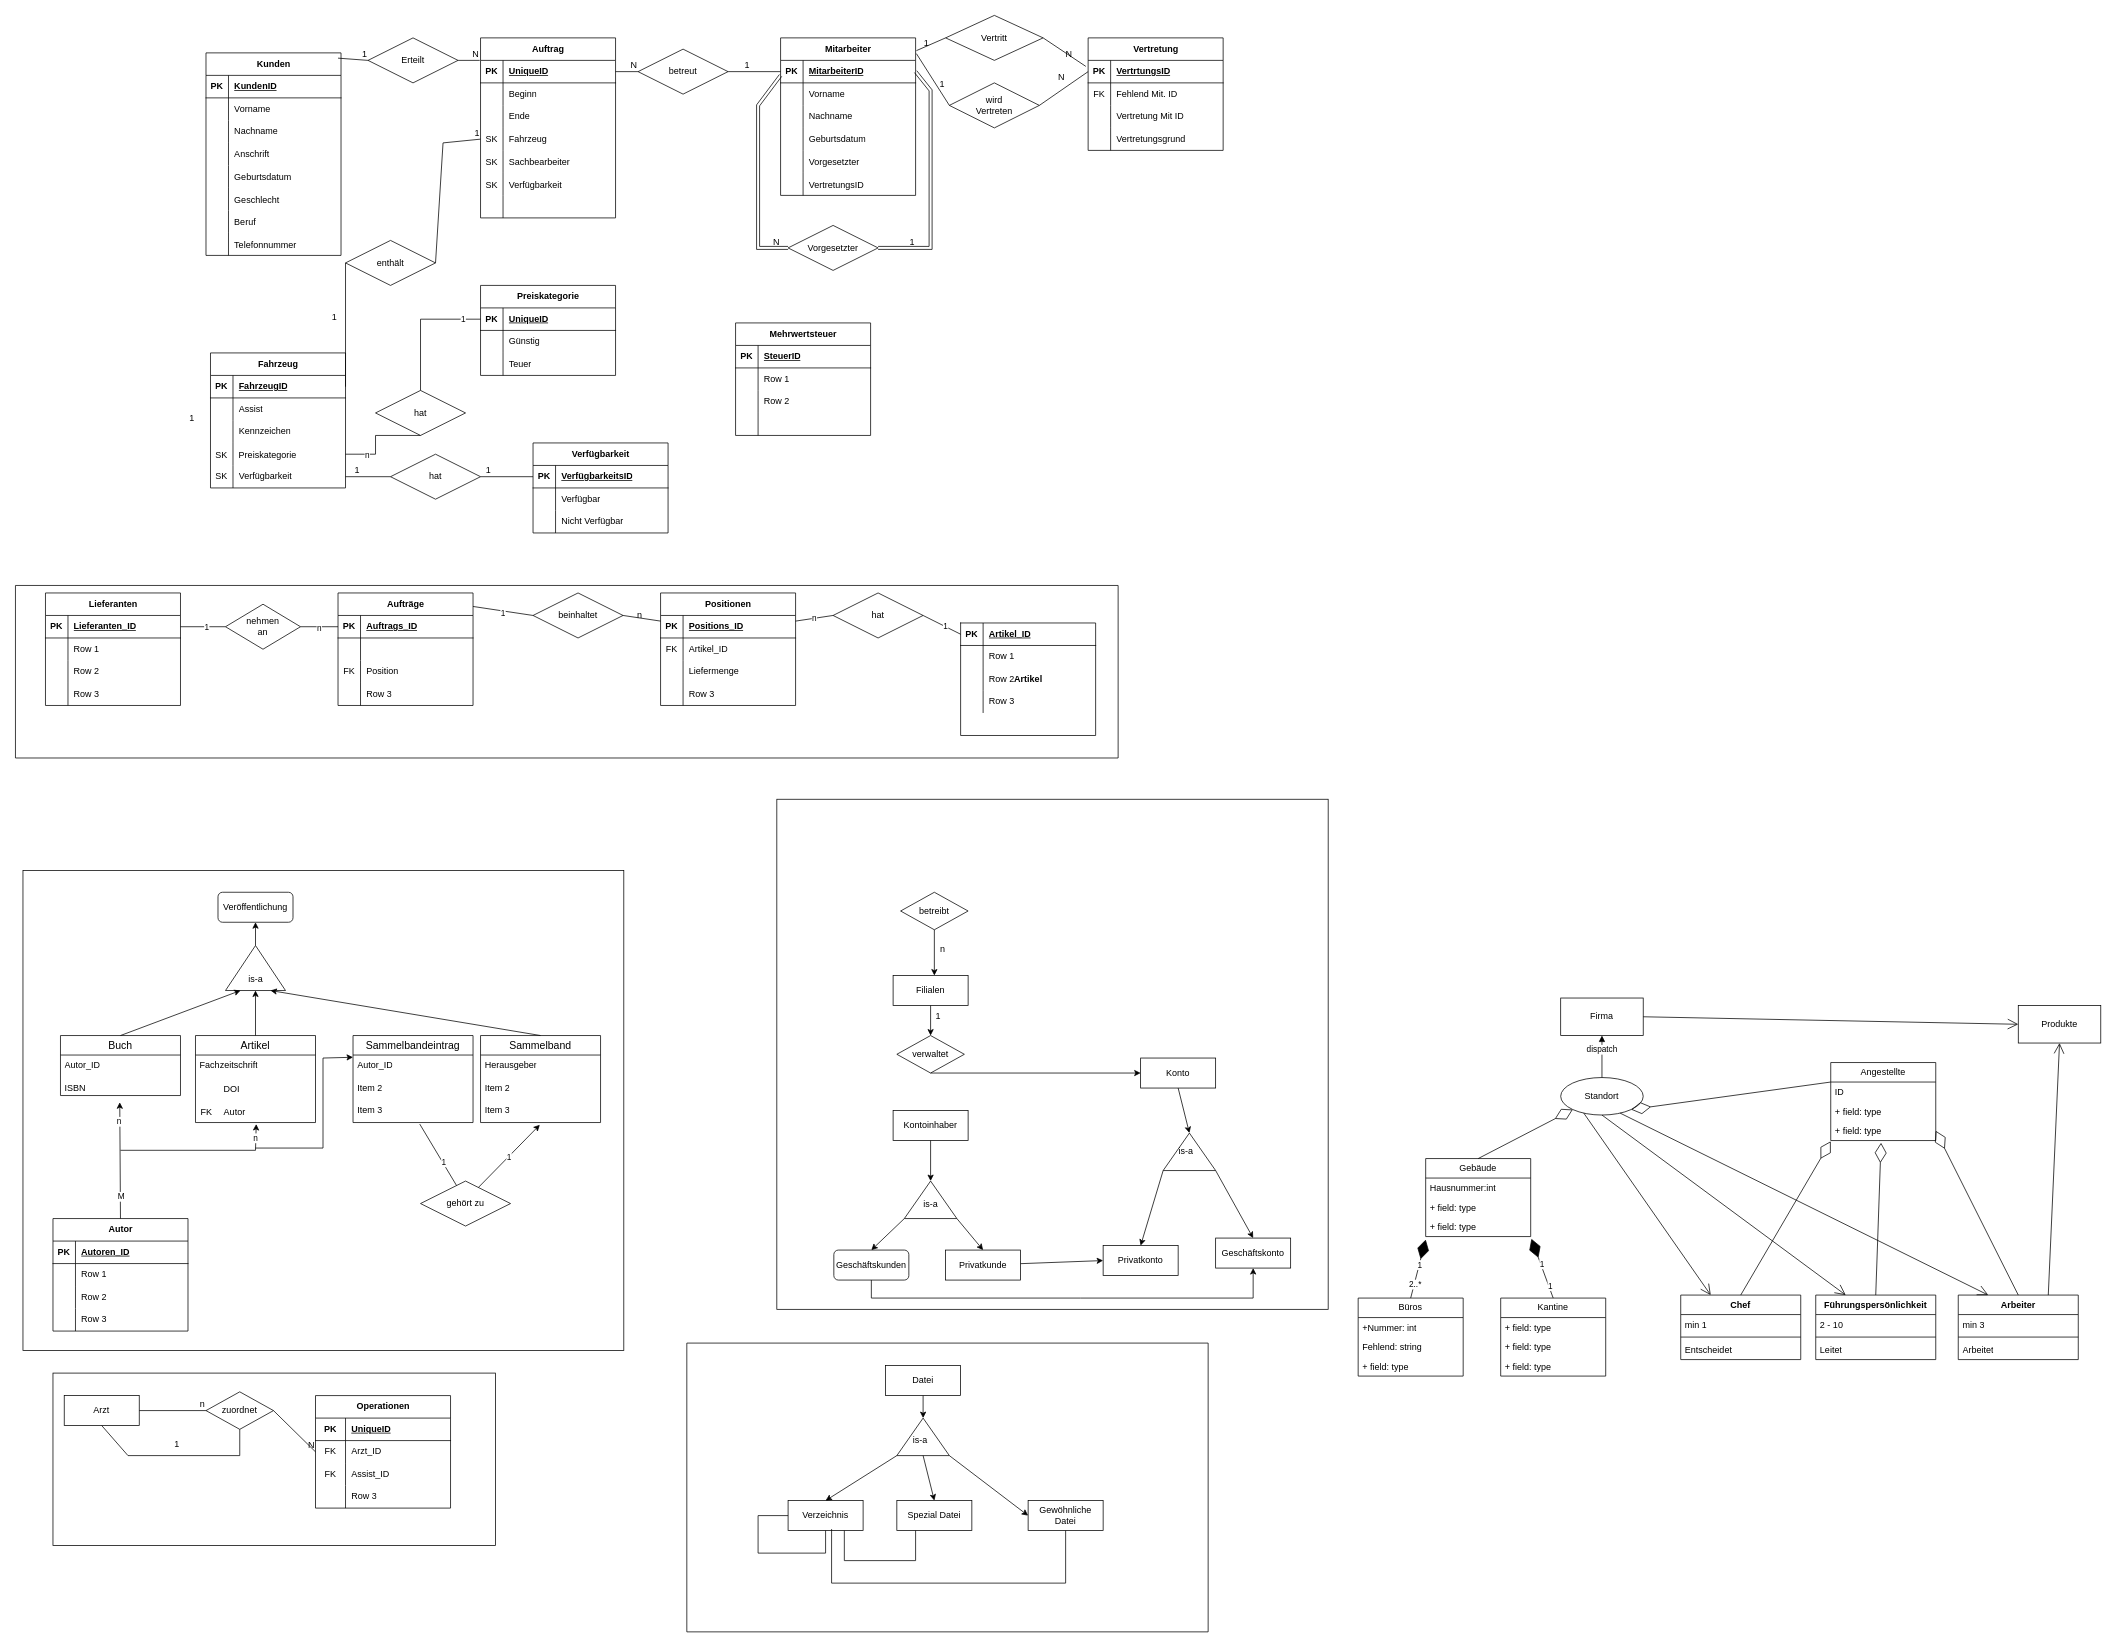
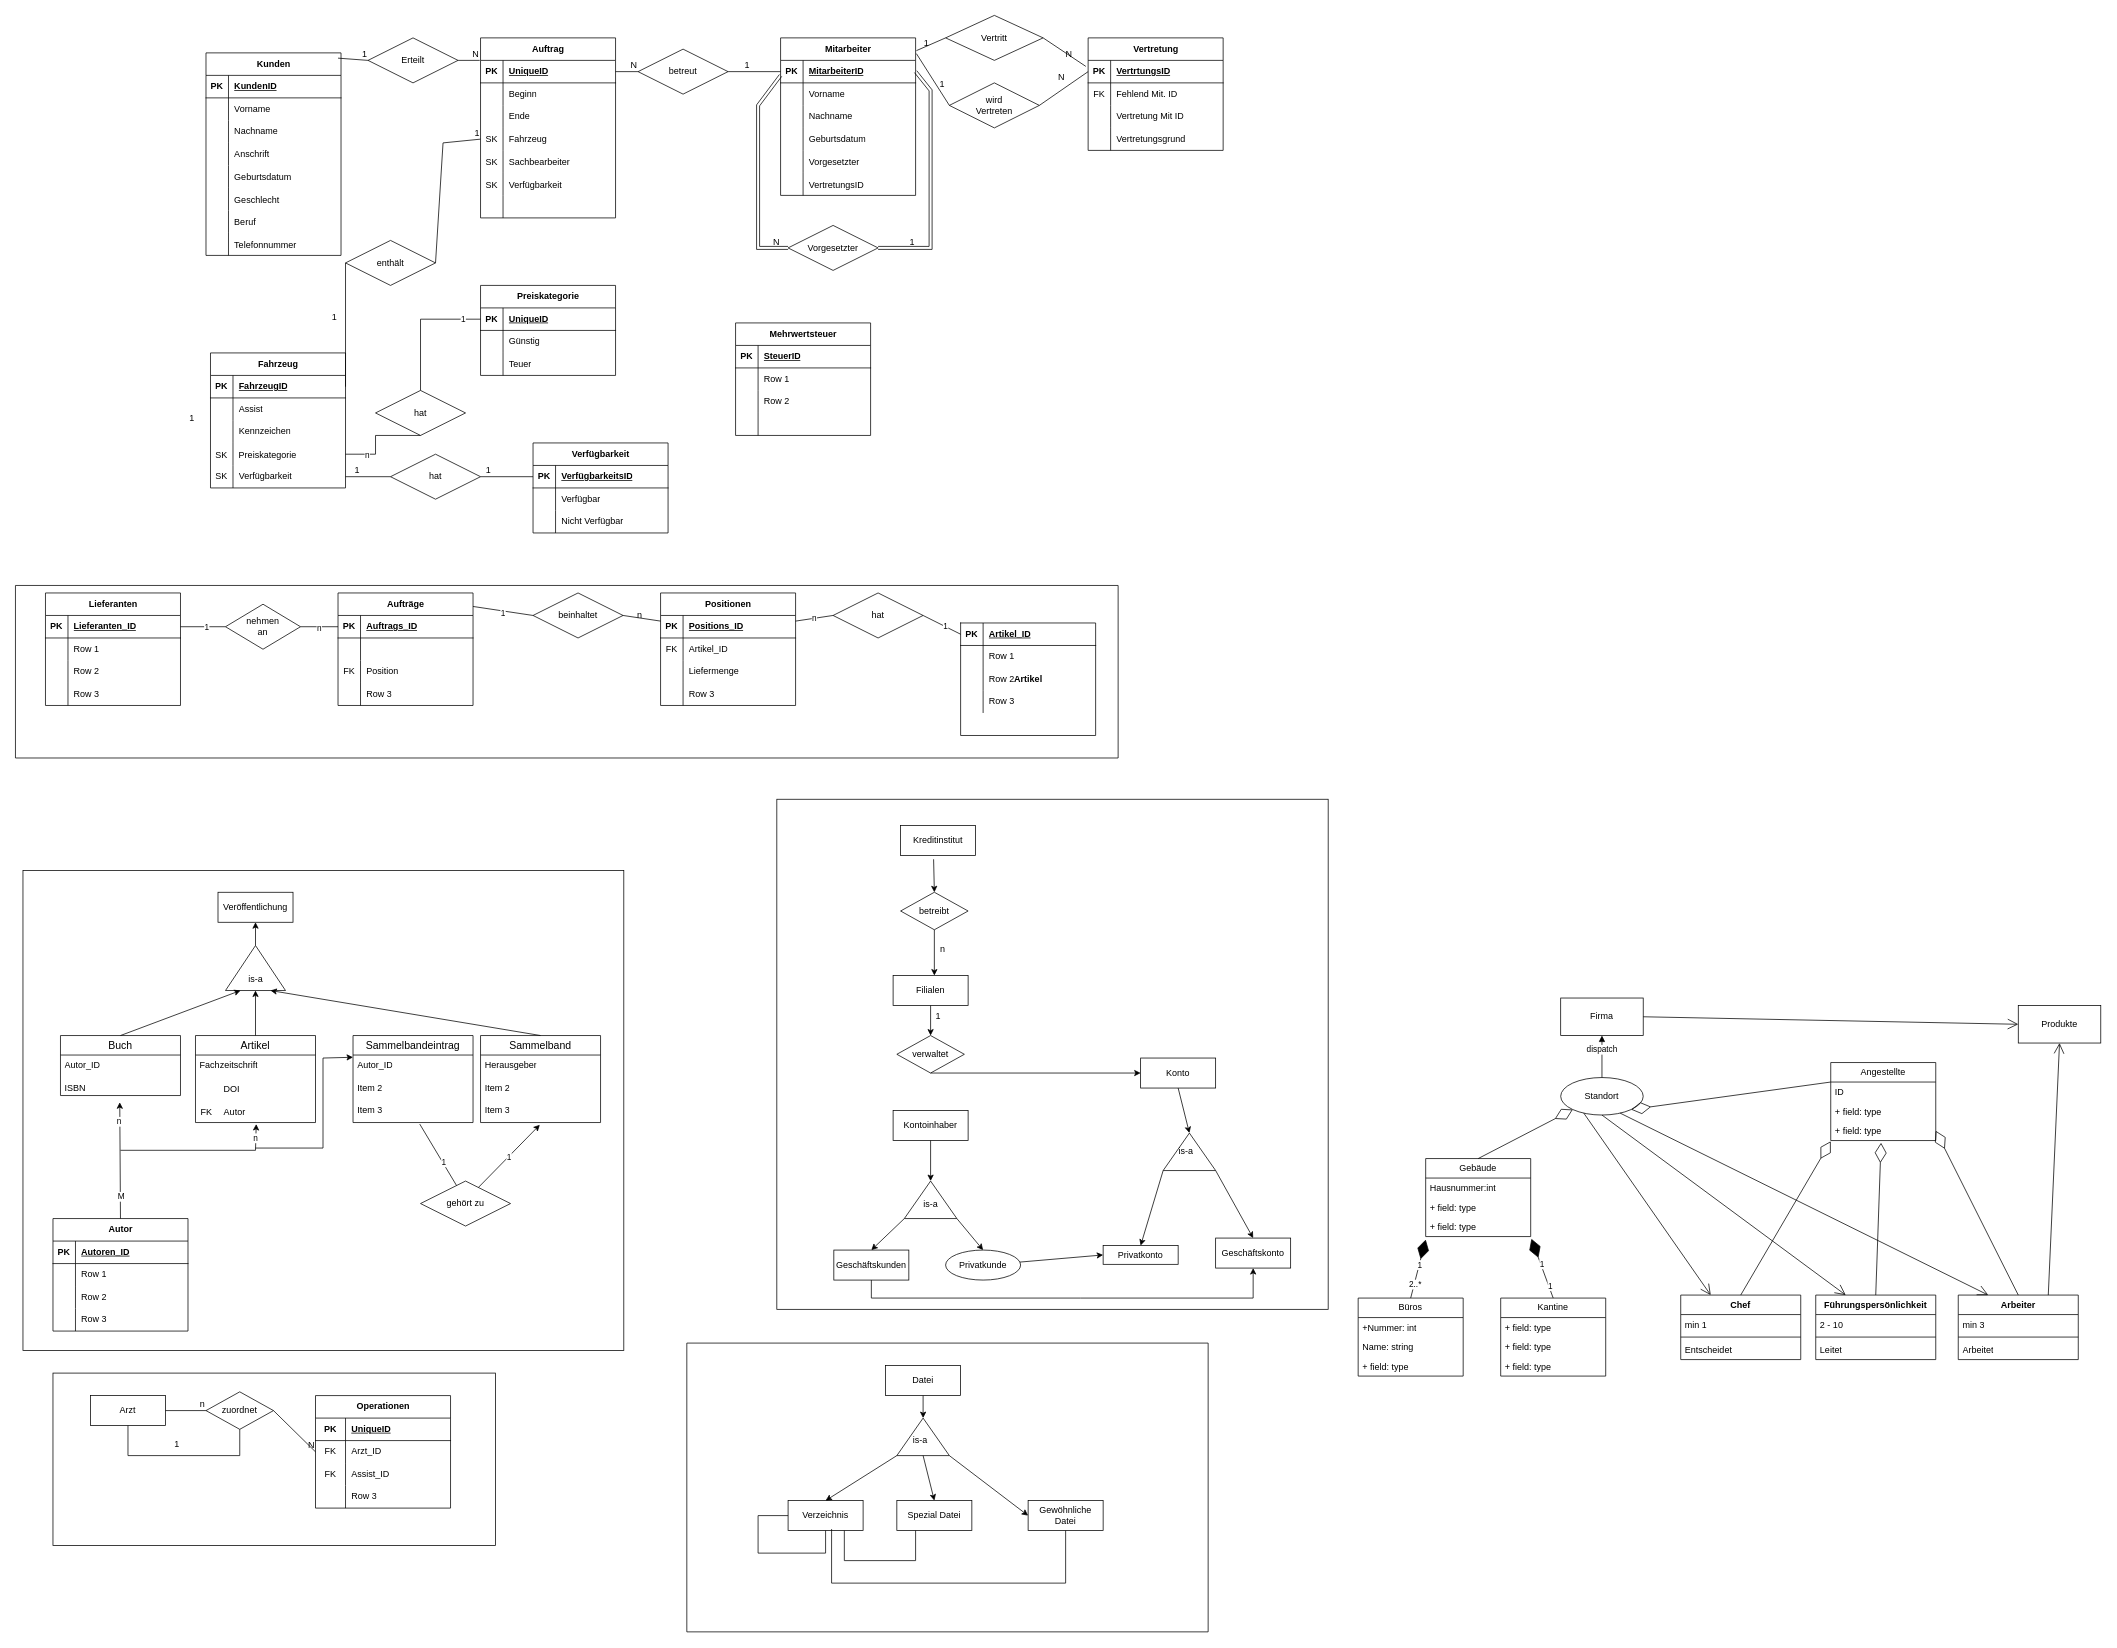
none -> (938, 840)
none -> (934, 865)
(255, 907) -> (255, 907)
(1140, 1260) -> (1140, 1255)
(871, 1265) -> (871, 1265)
(983, 1265) -> (983, 1265)
(1395, 1348) -> (1389, 1348)
(102, 1410) -> (128, 1410)
